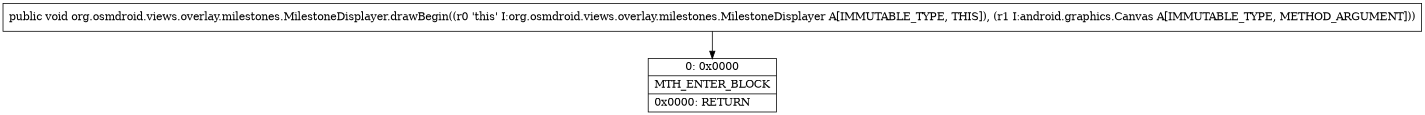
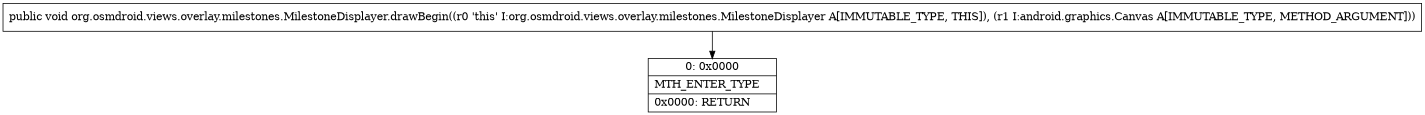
(712, 84) -> (707, 84)
